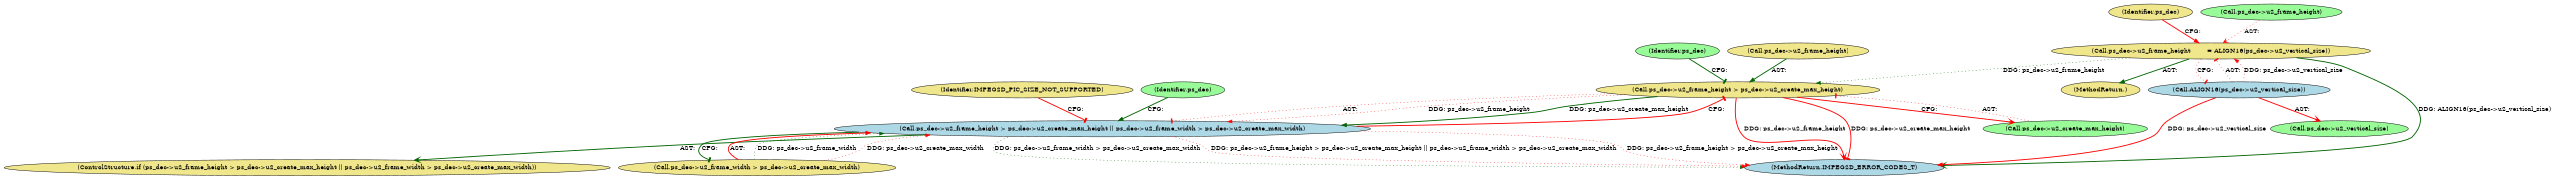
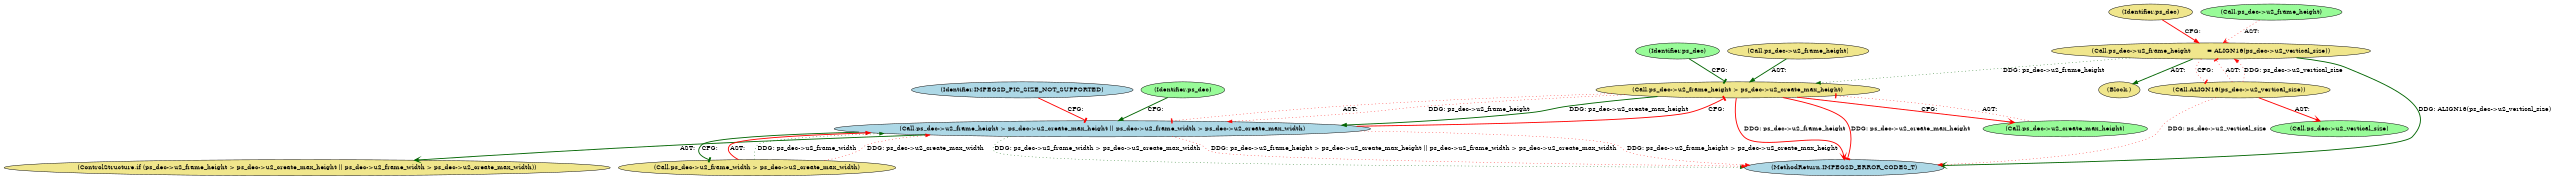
(1022, 90) -> (1022, 90)
(2101, 90) -> (2119, 90)
(2239, 90) -> (2239, 90)
(2086, 153) -> (2086, 153)
